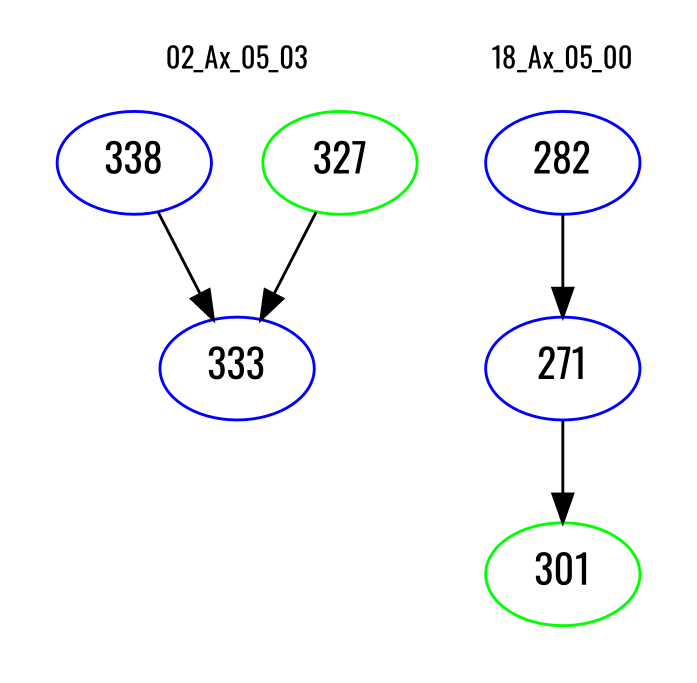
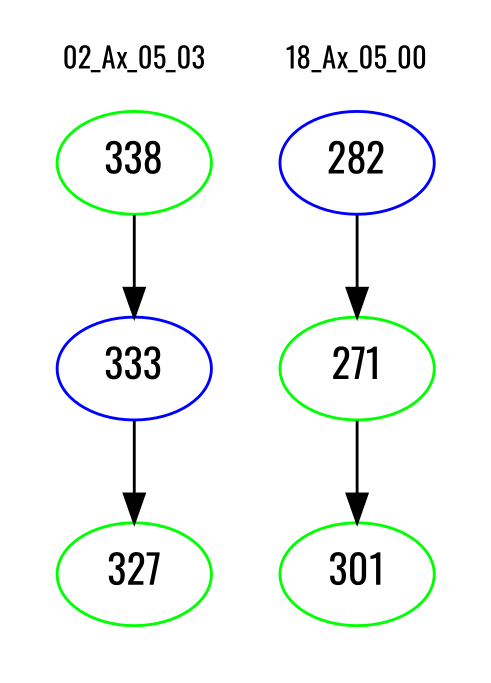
(134, 163) -> (134, 163)
(295, 253) -> (134, 457)
(563, 369) -> (357, 369)
